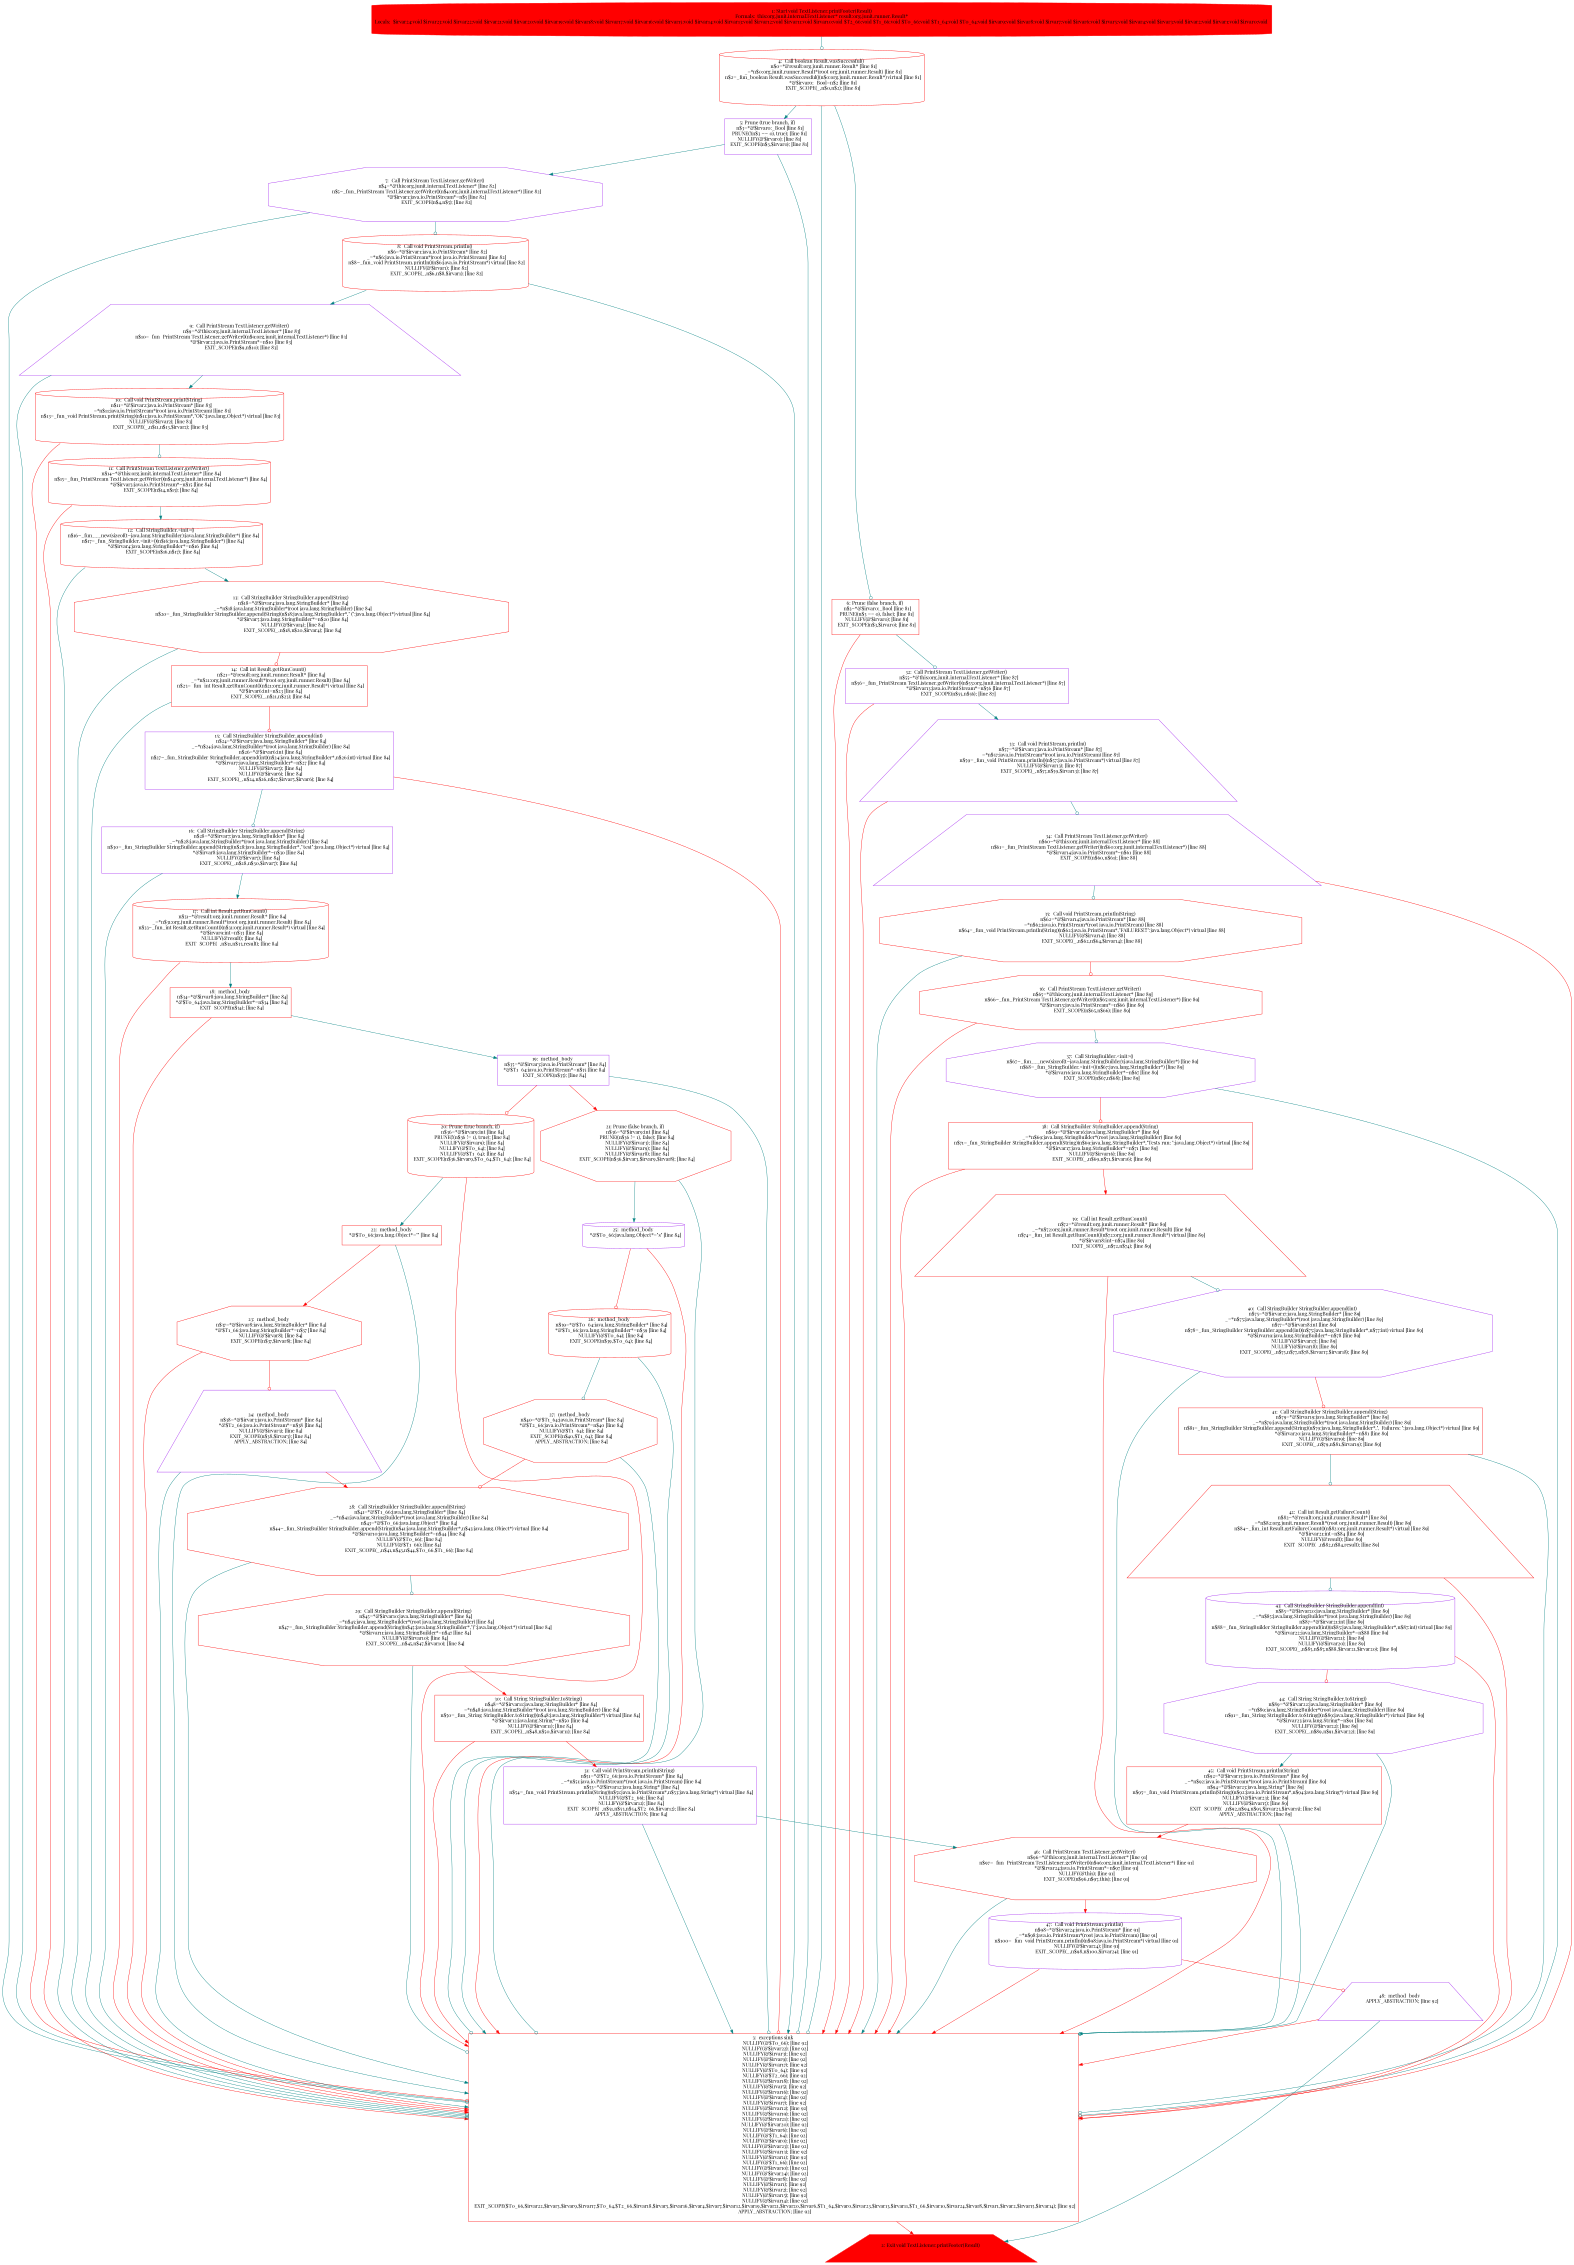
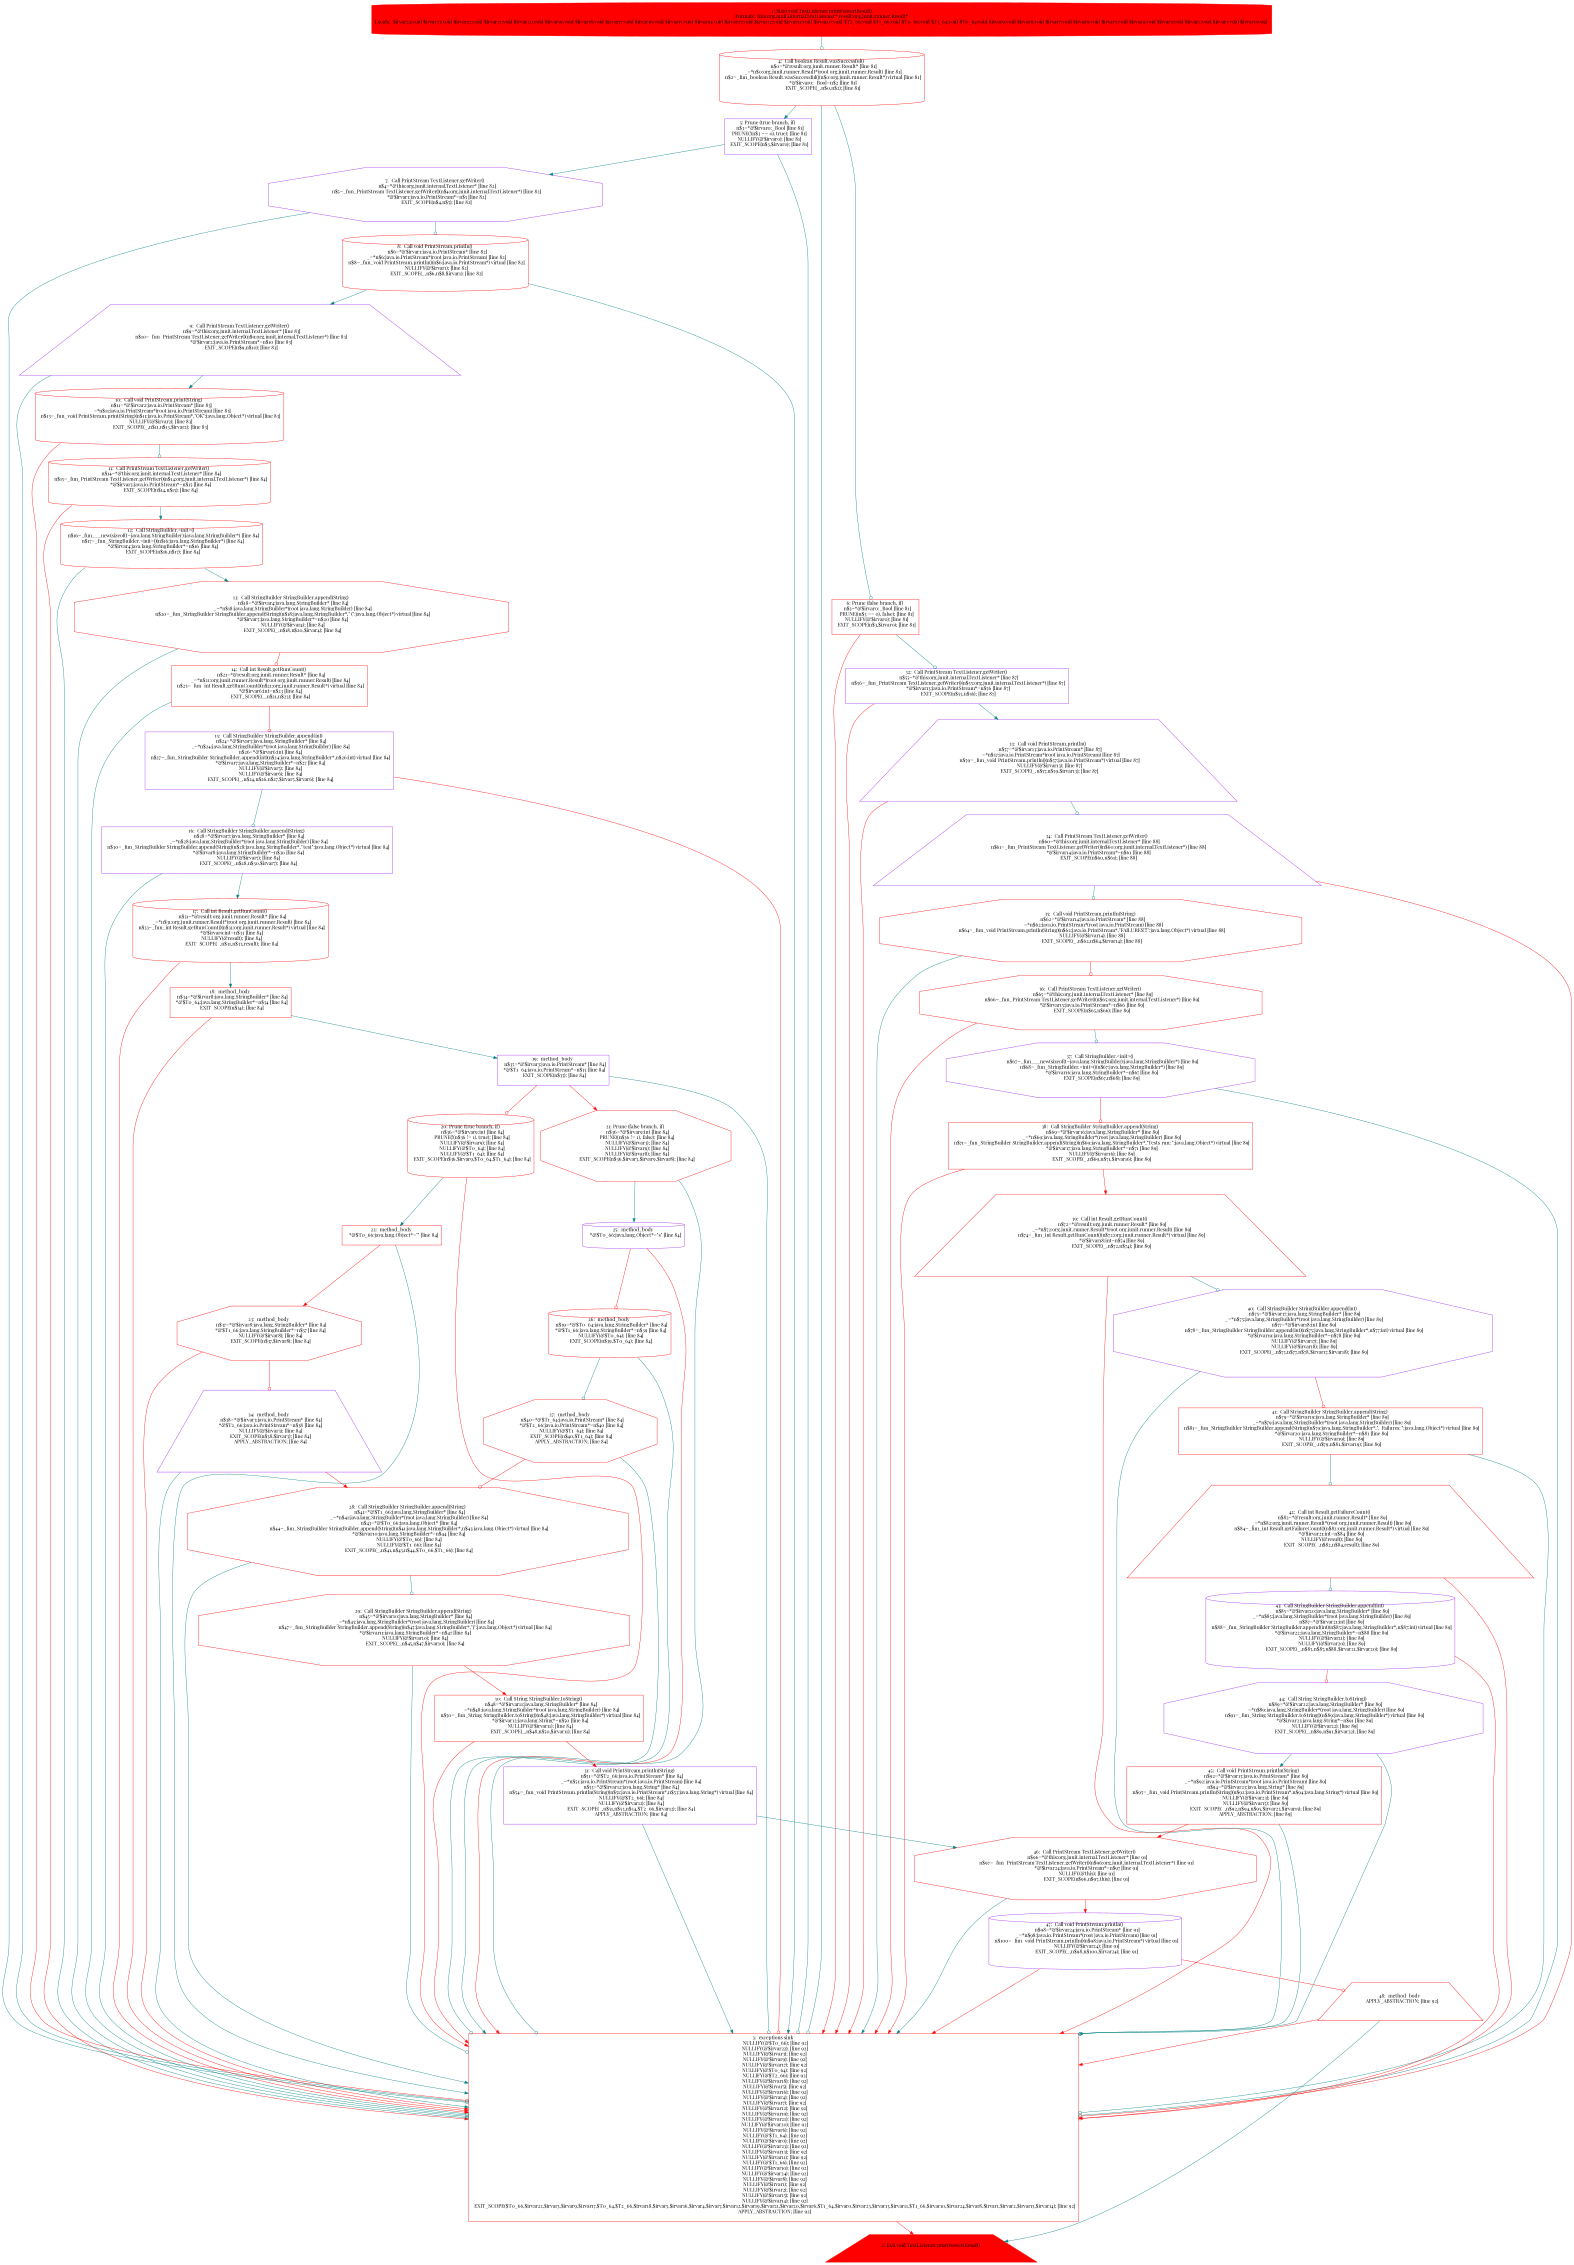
(1400, 2002) -> (1400, 2002)
